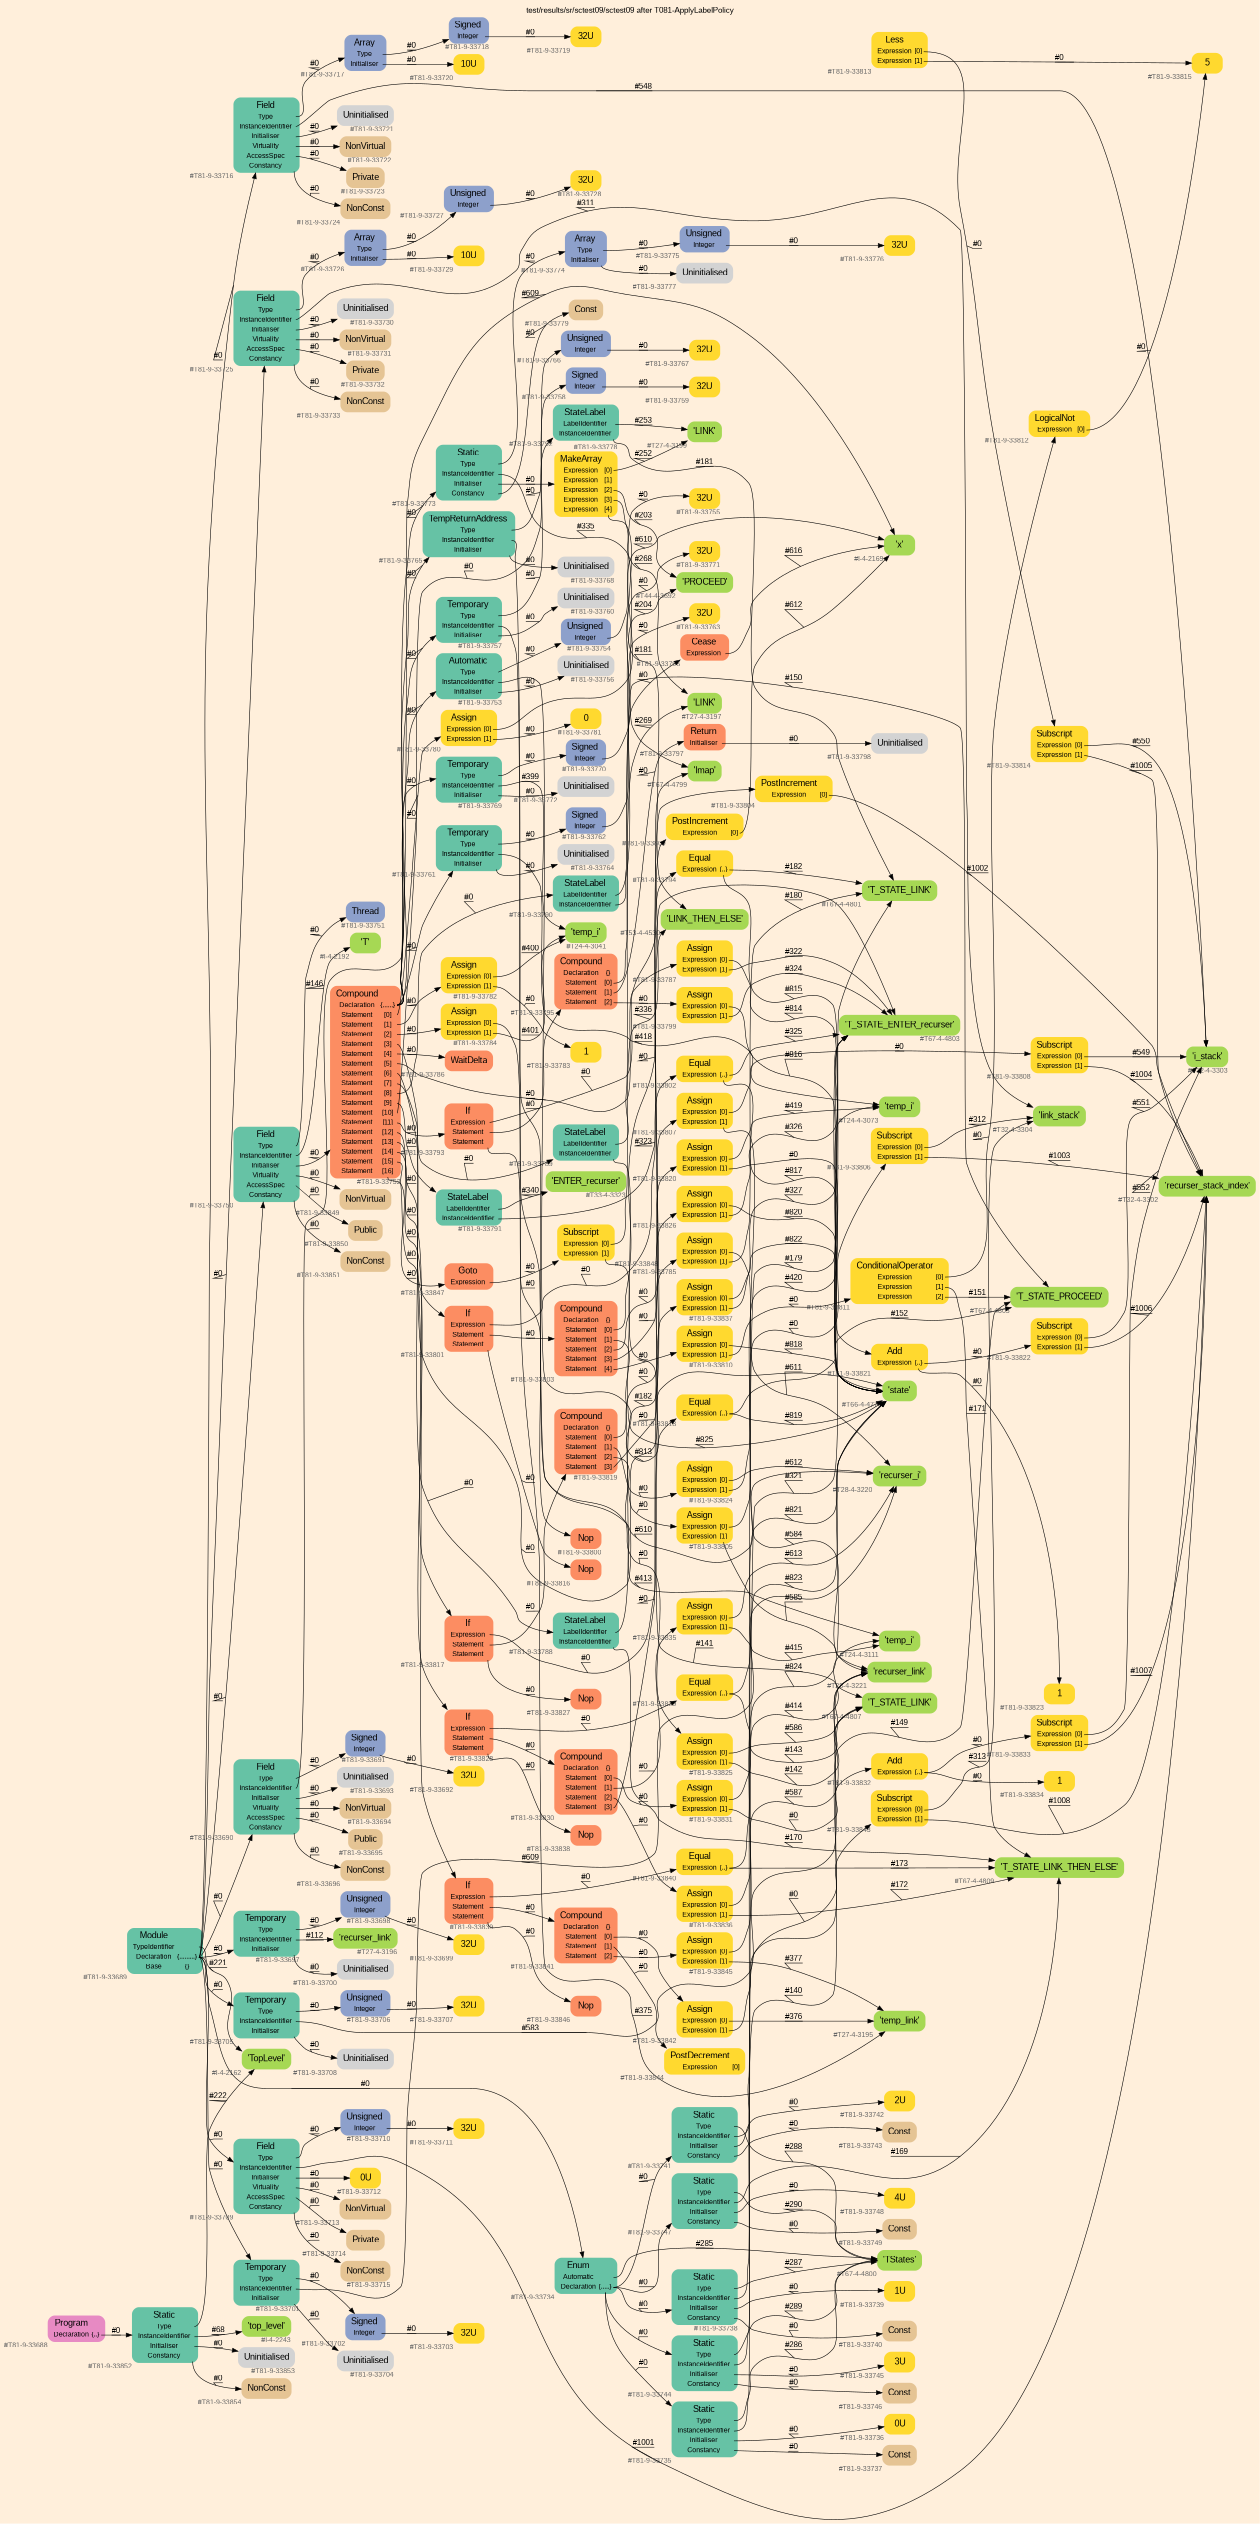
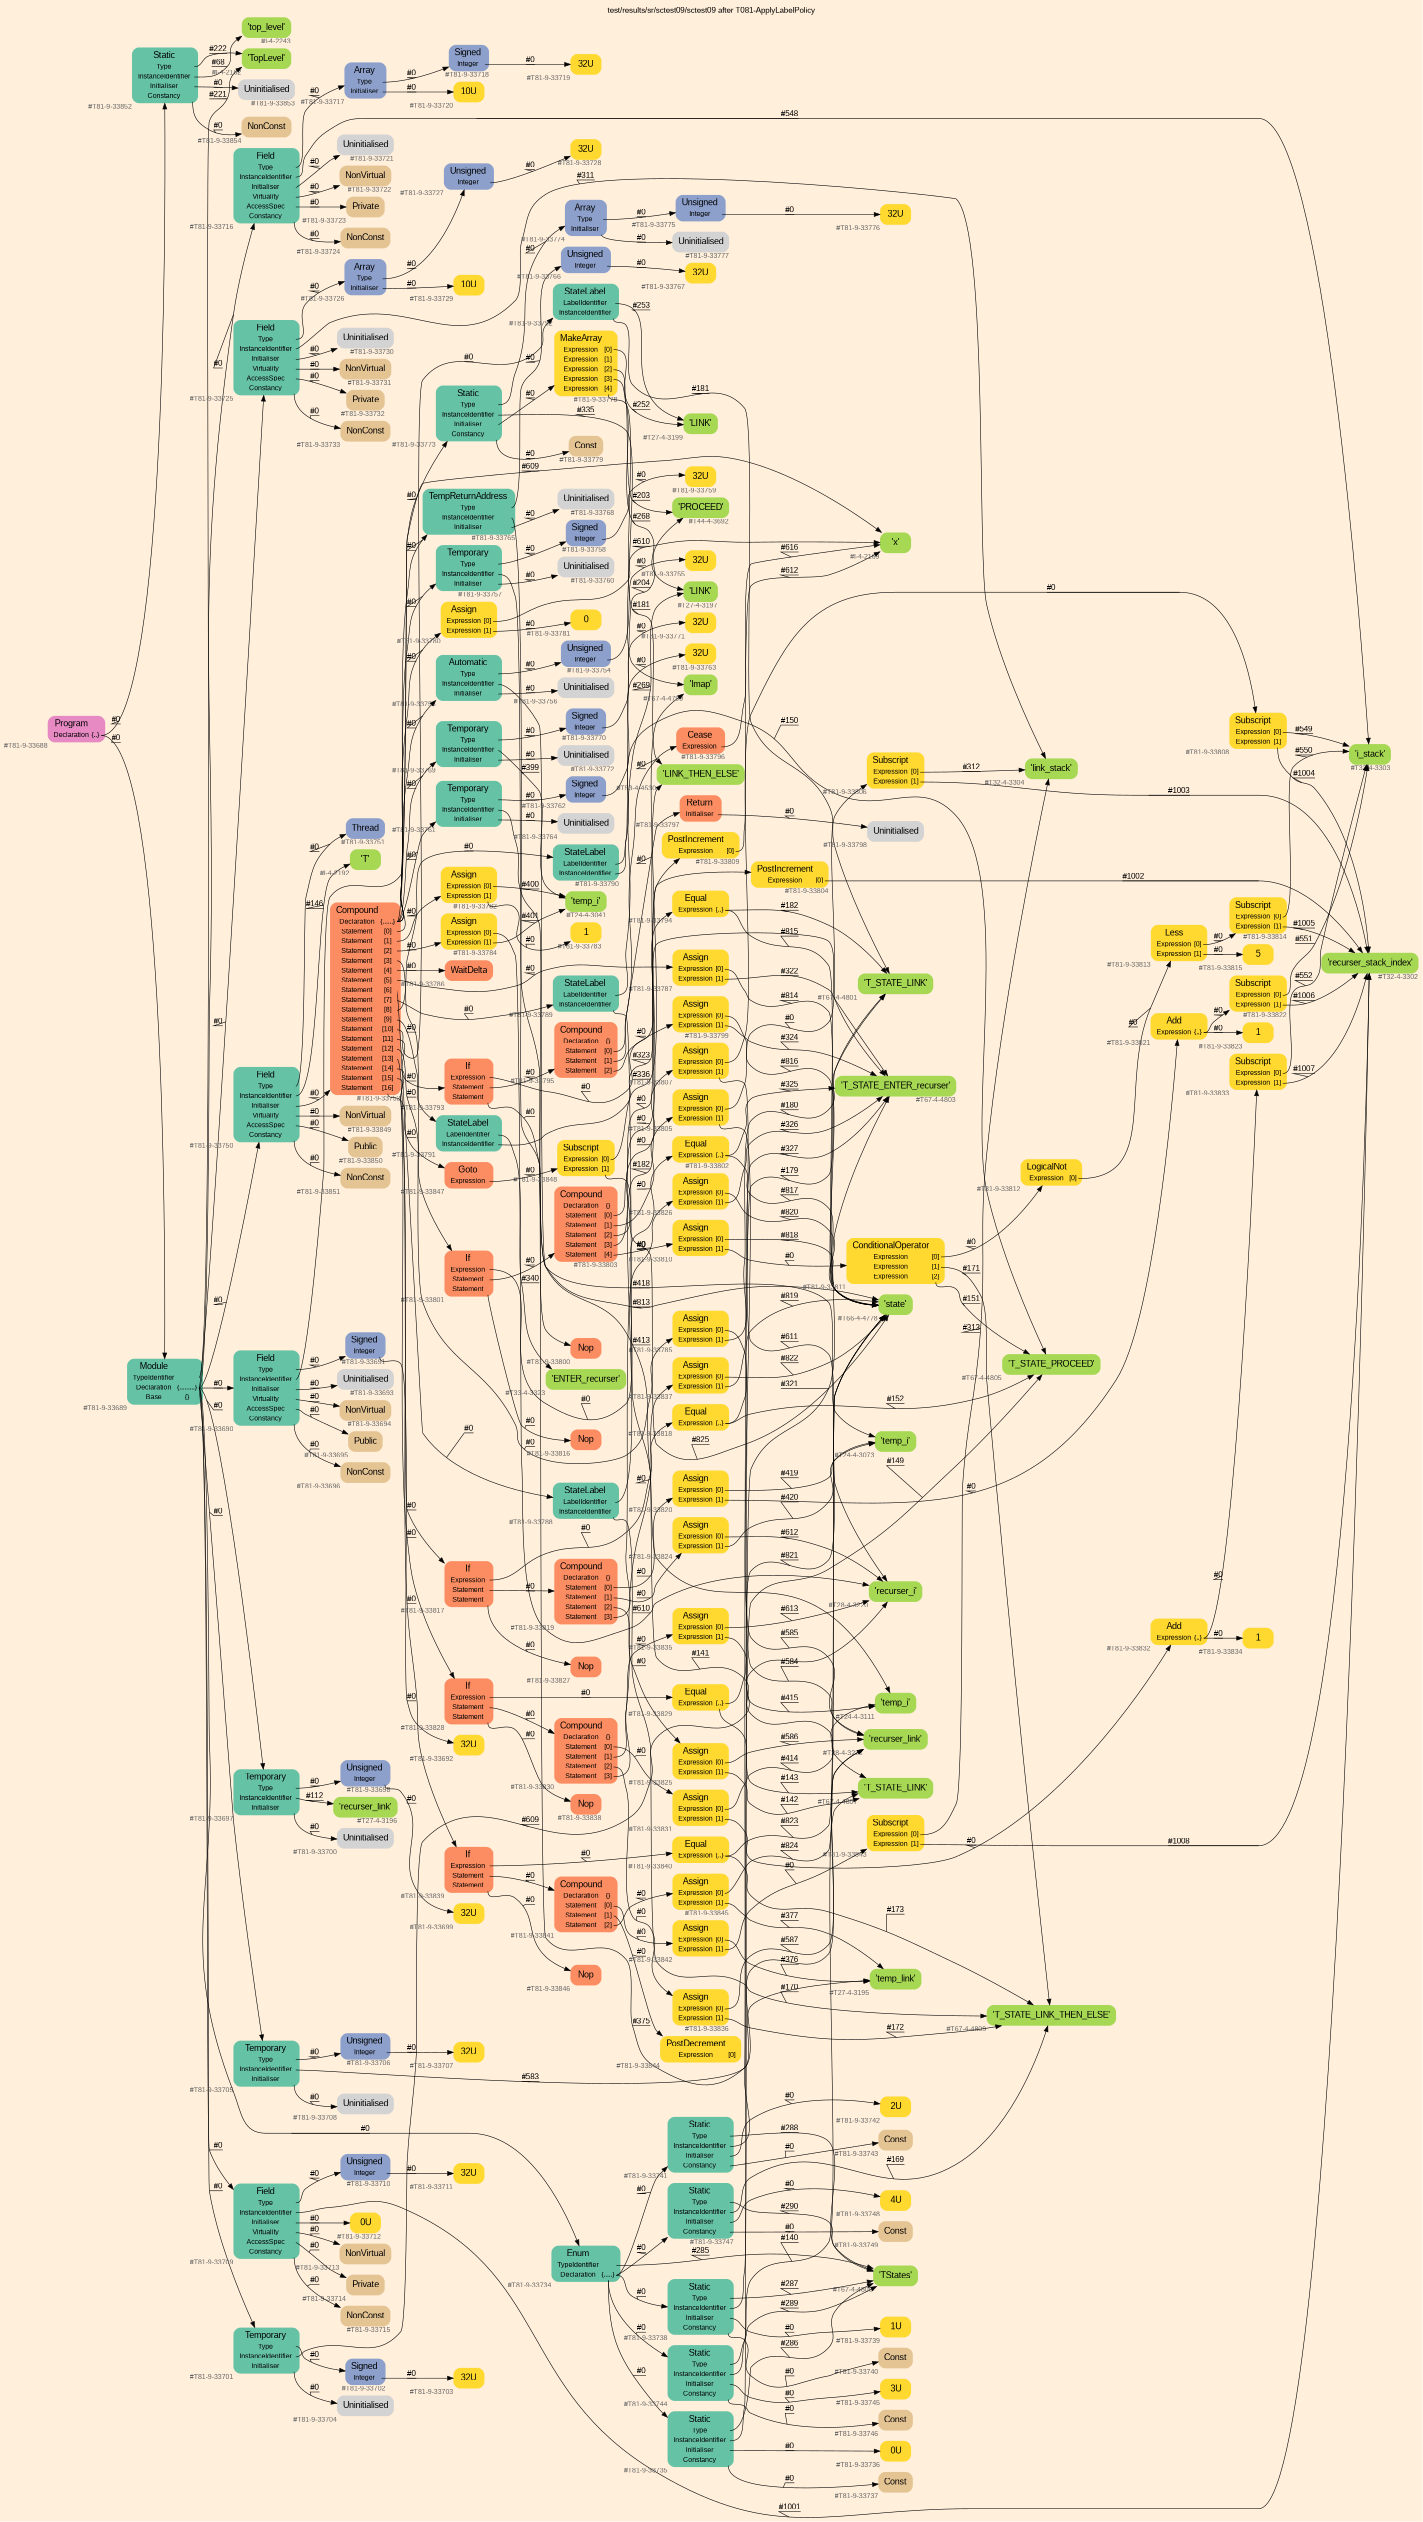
(1174, 269) -> (1136, 1086)
none -> (159, 1038)
(578, 2277) -> (578, 2265)
